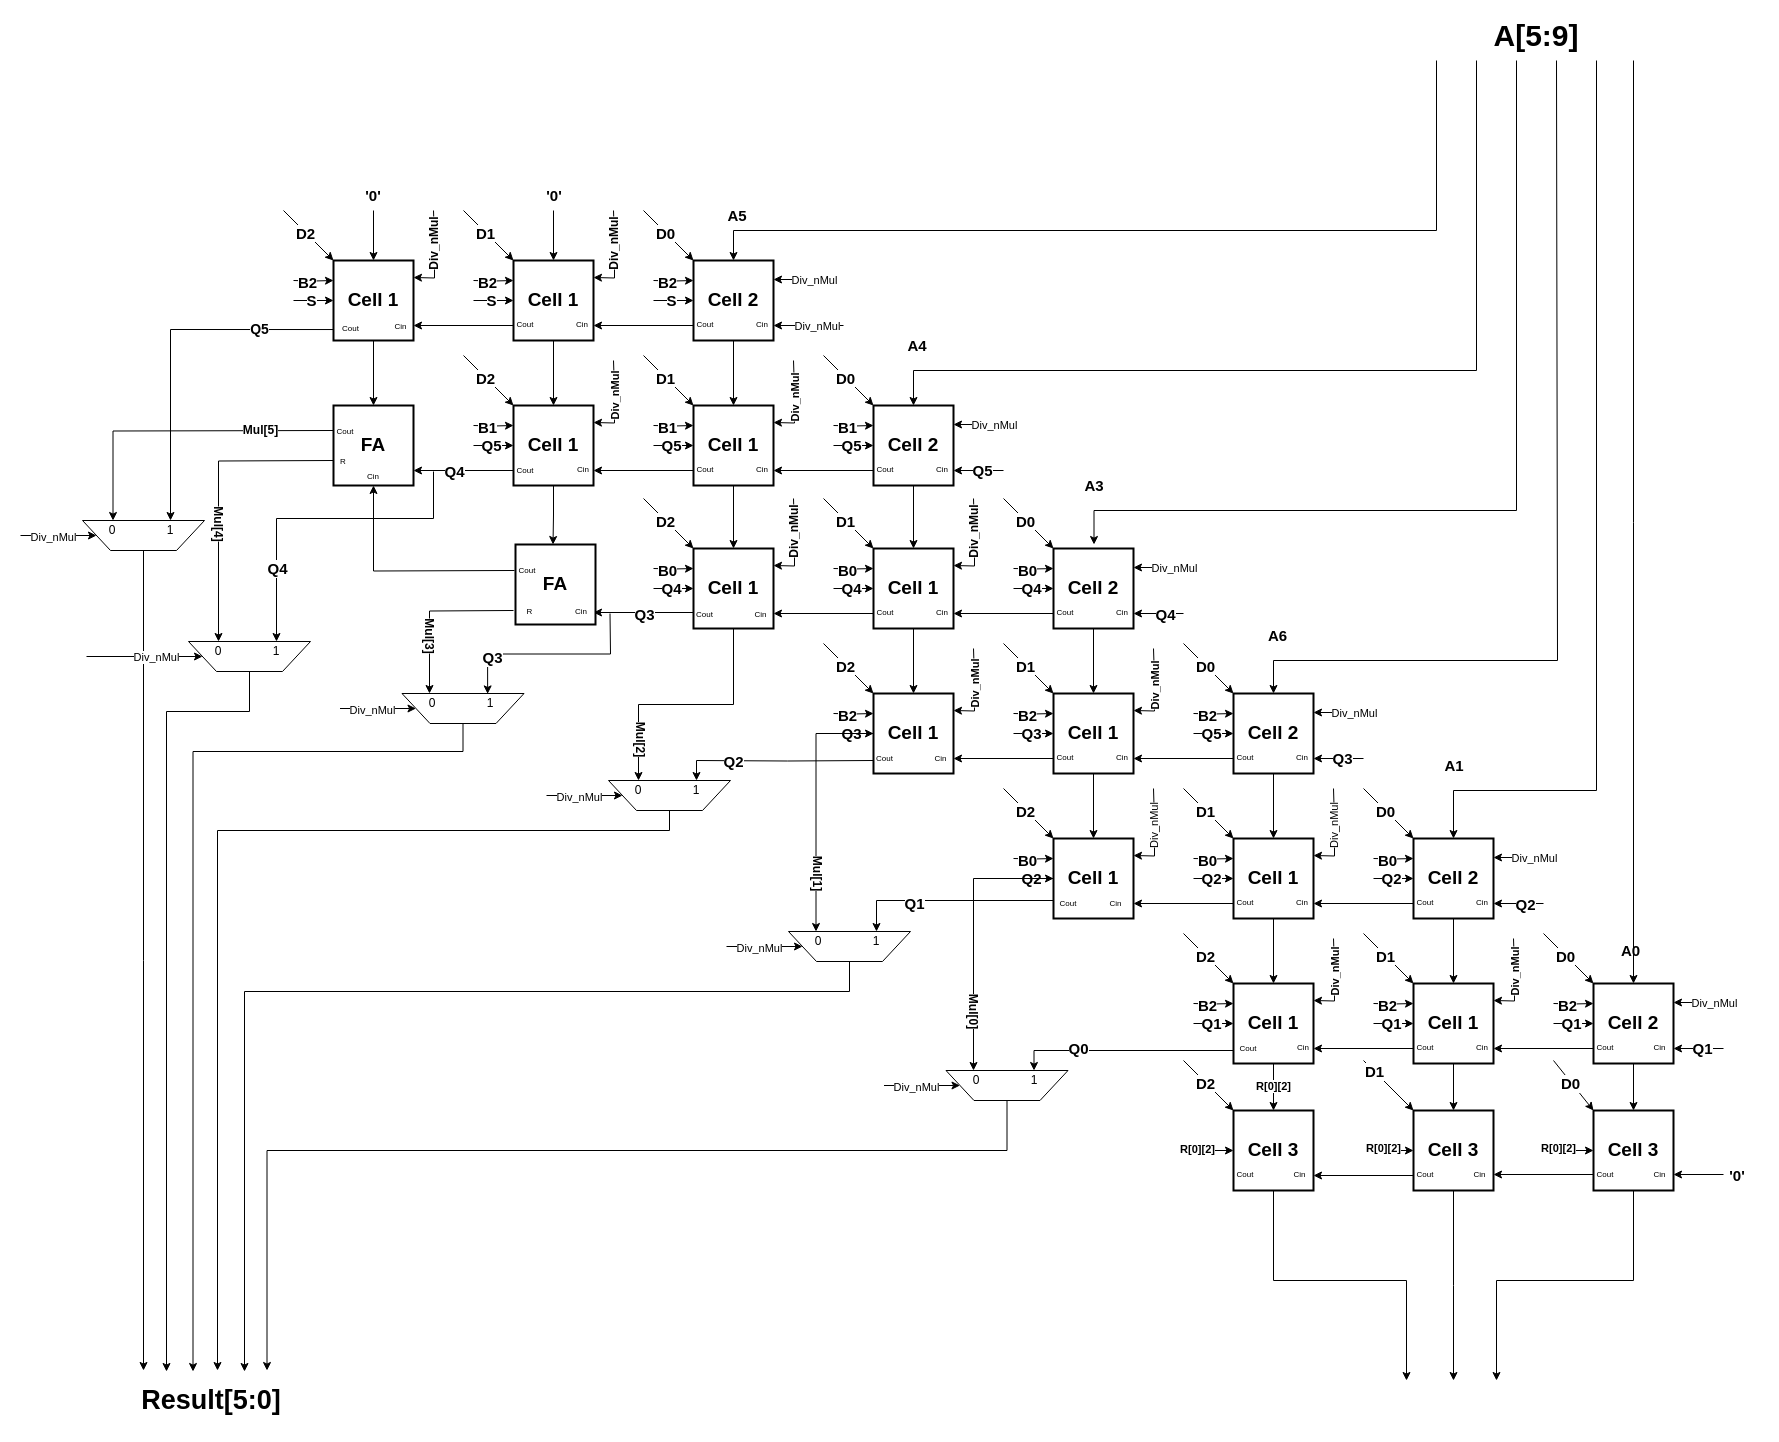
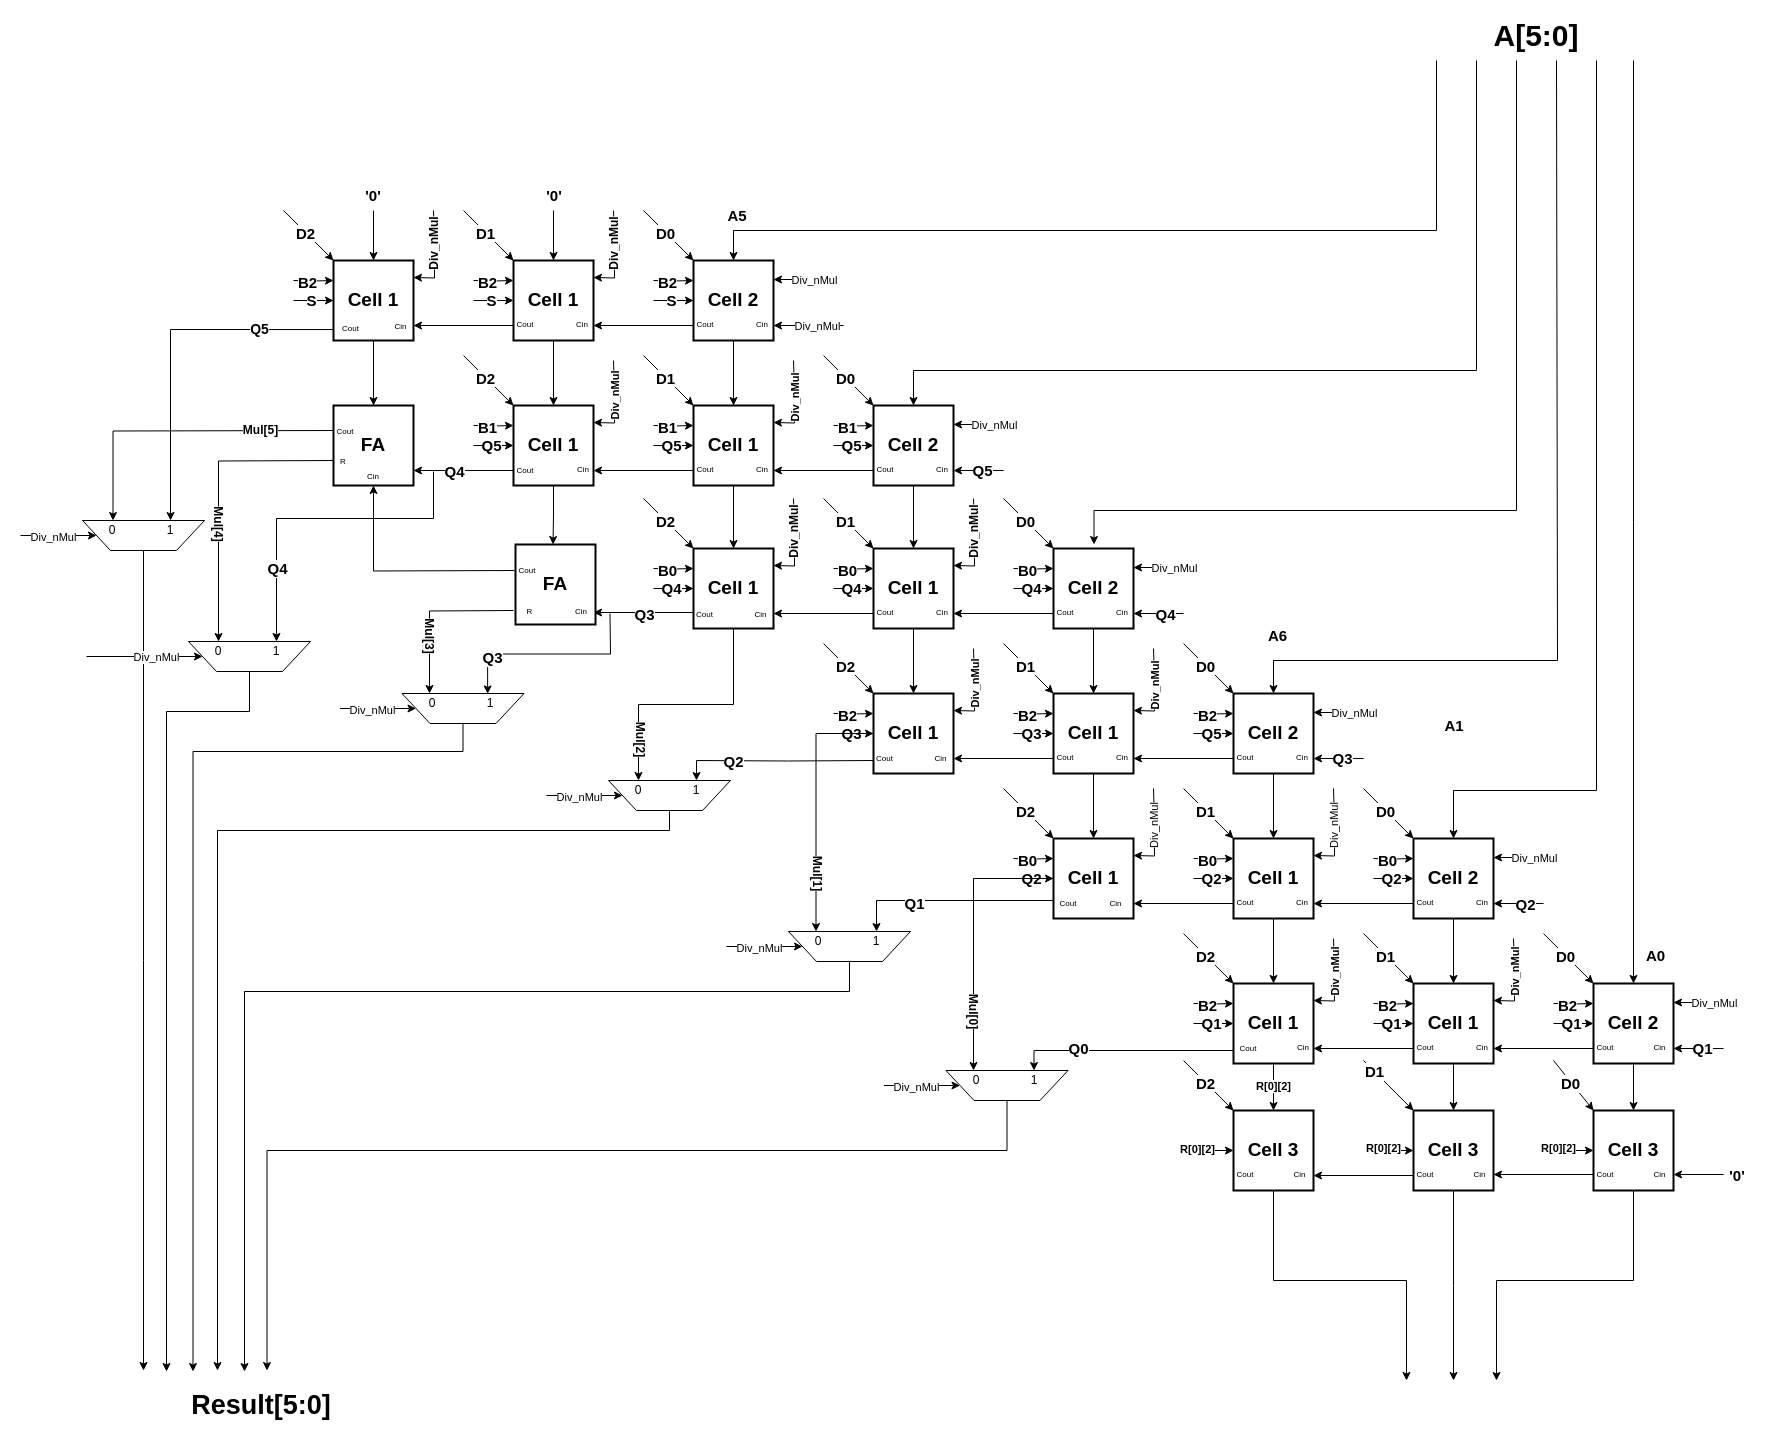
(1537, 36) -> (1537, 36)
(917, 346) -> none
(1094, 486) -> none
(1454, 766) -> (1454, 726)
(1631, 951) -> (1656, 956)
(212, 1401) -> (262, 1406)
